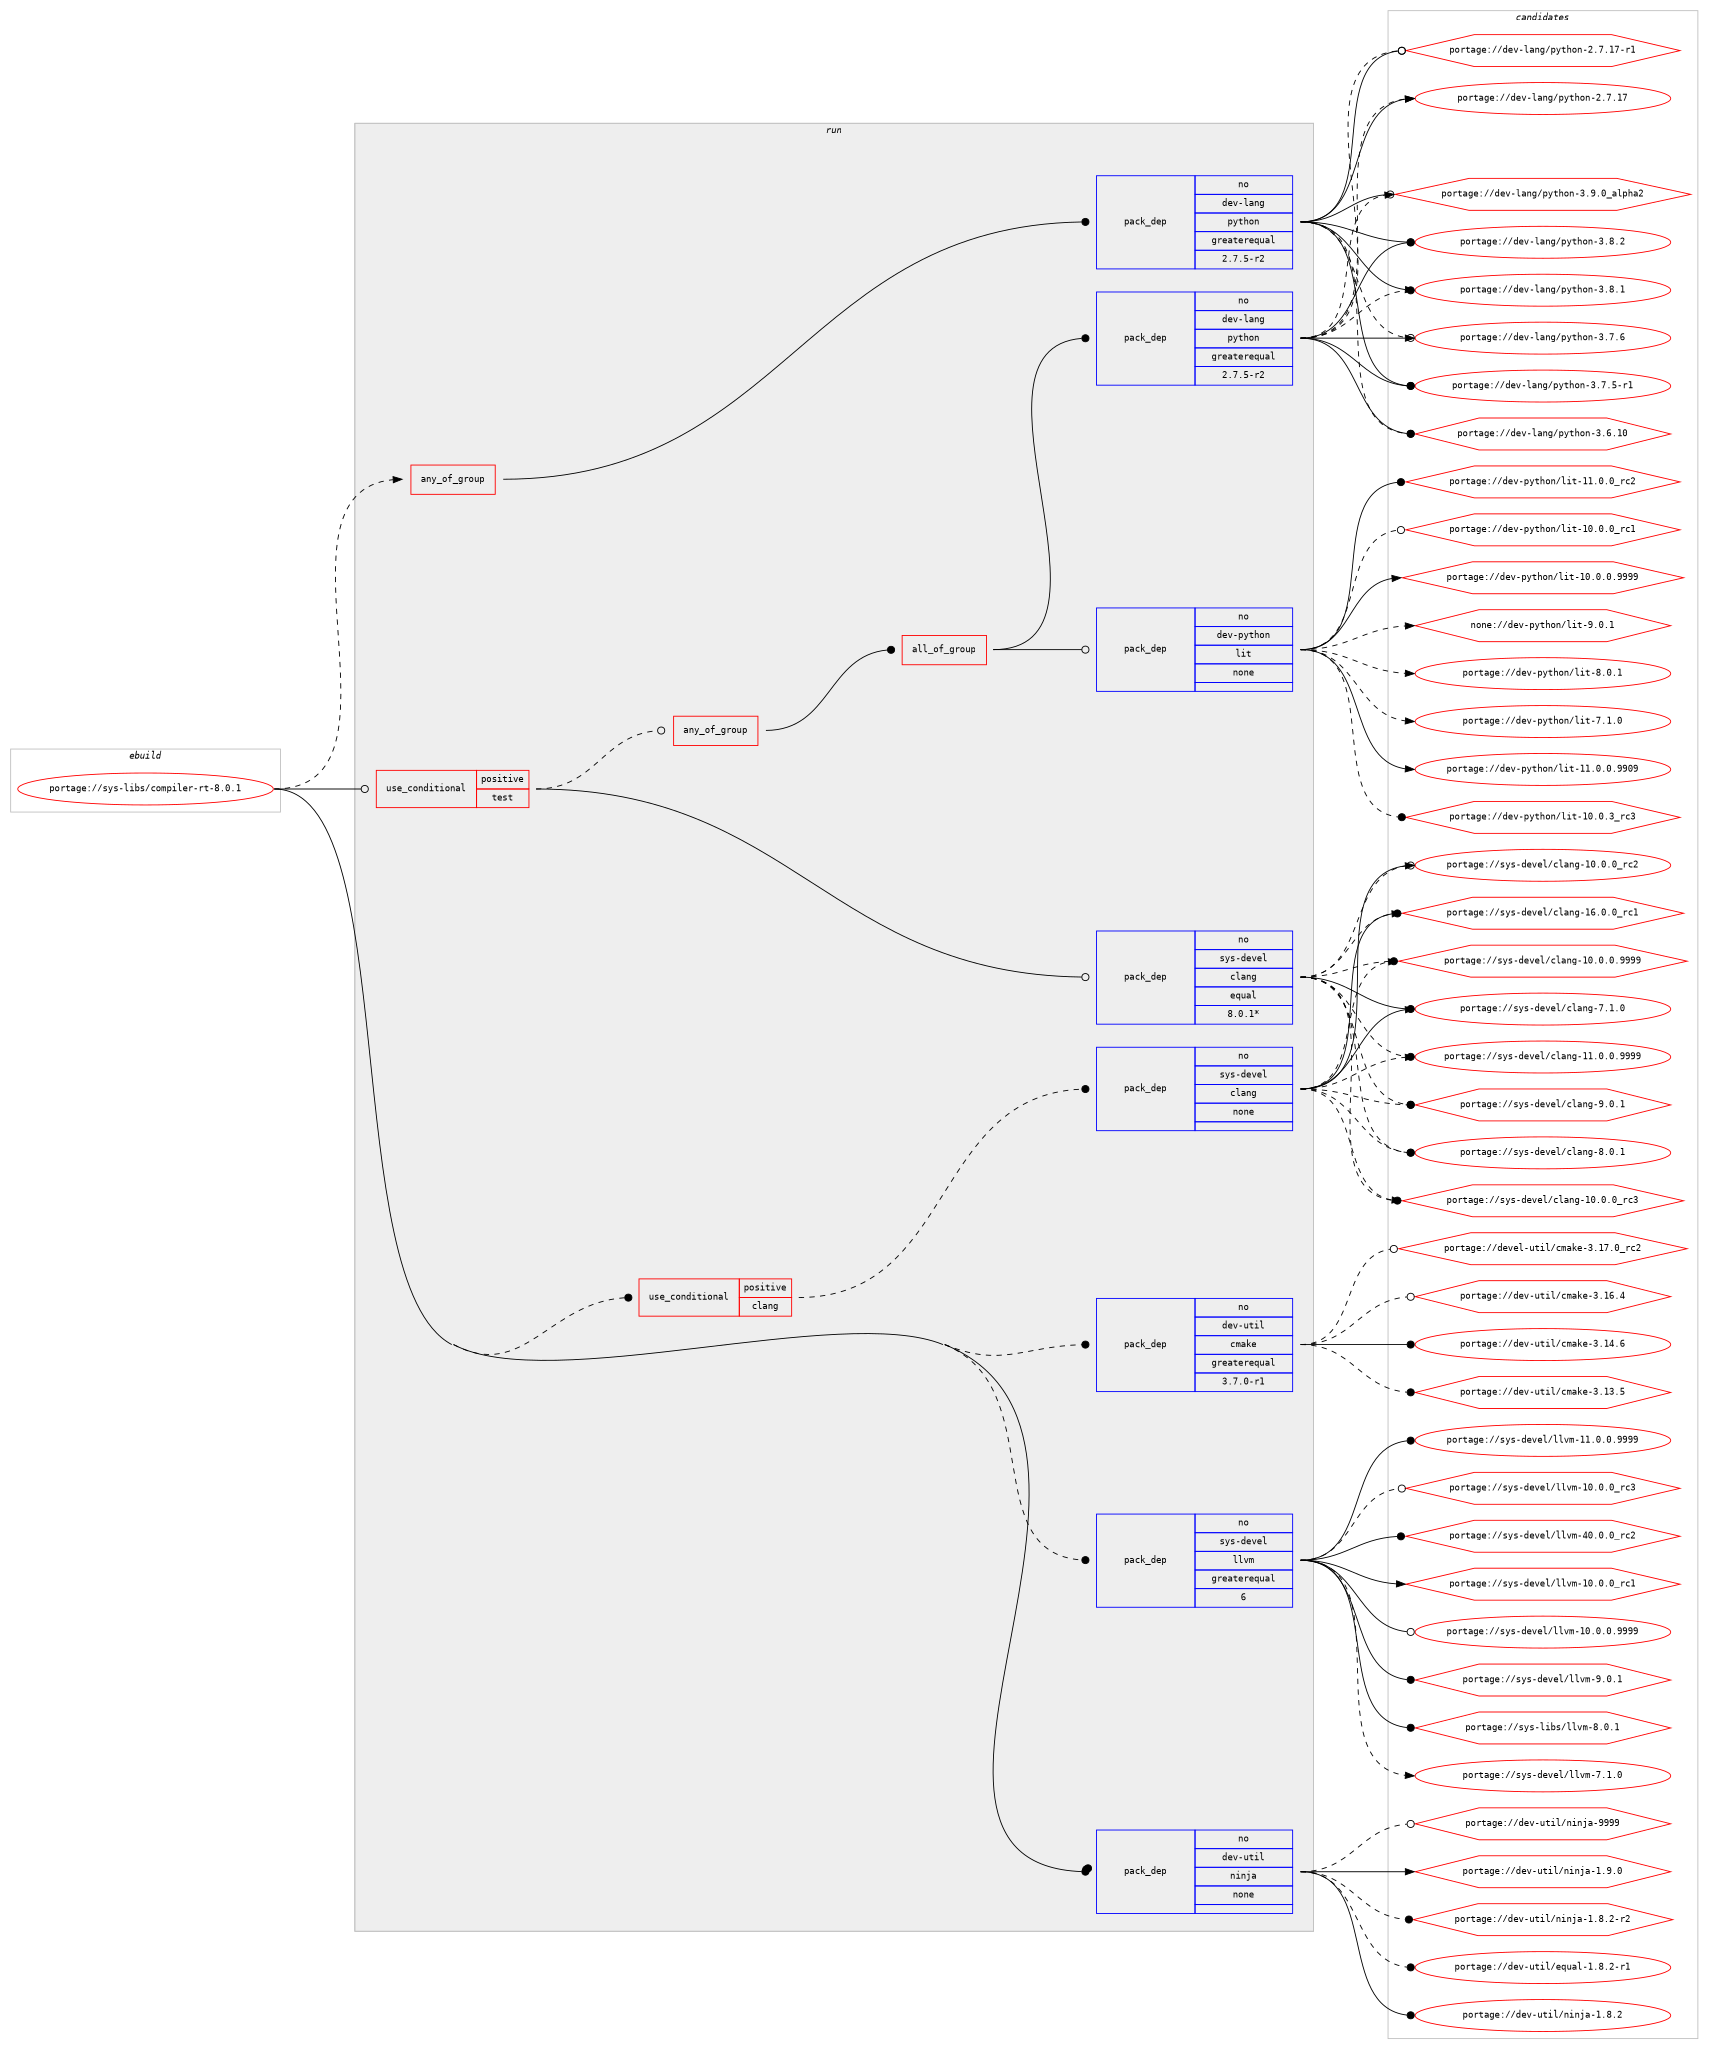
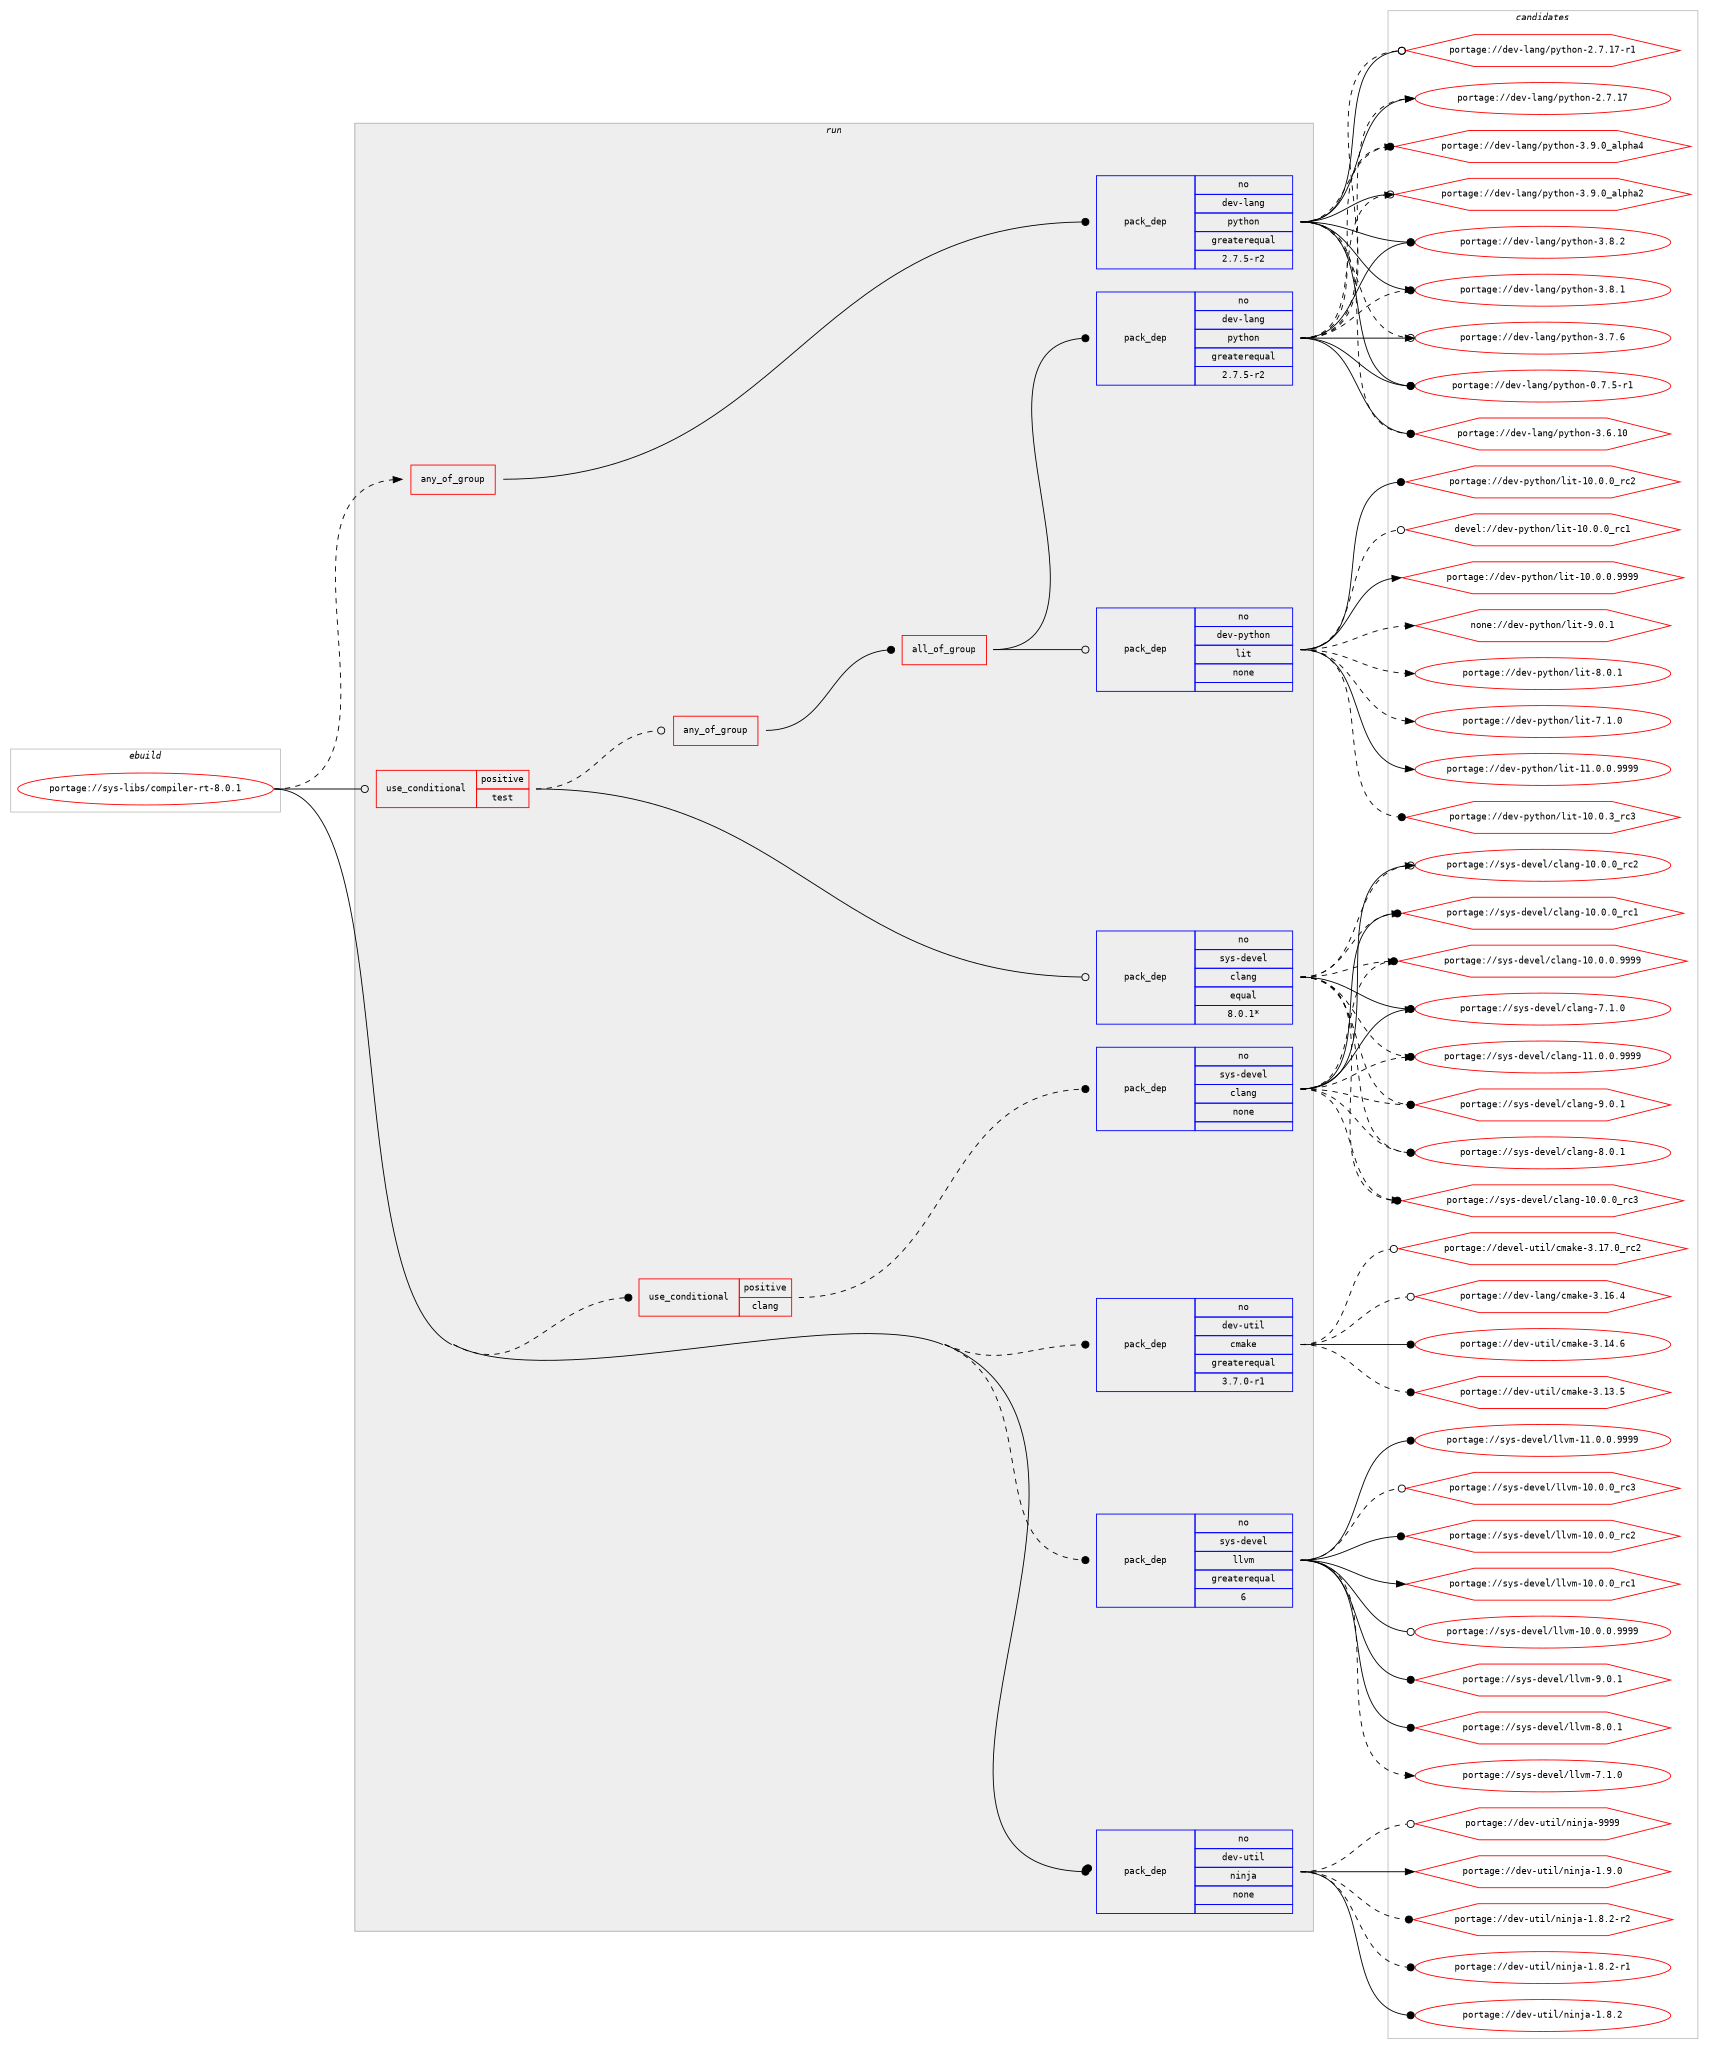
none -> (1543, 146)
(1543, 386) -> (1543, 386)
(1543, 482) -> (1543, 482)
(1543, 530) -> (1543, 530)
(1543, 769) -> (1543, 769)
(1543, 913) -> (1543, 913)
(1543, 1297) -> (1543, 1297)
(1543, 1536) -> (1543, 1536)
(1543, 1728) -> (1543, 1728)
(1543, 1968) -> (1543, 1968)
